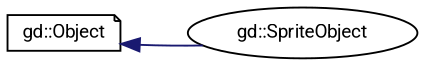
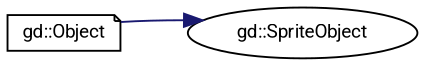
(171, 46) -> (152, 21)
